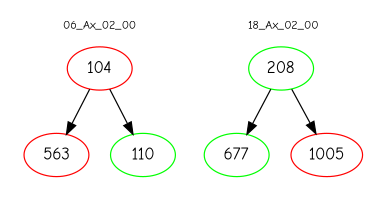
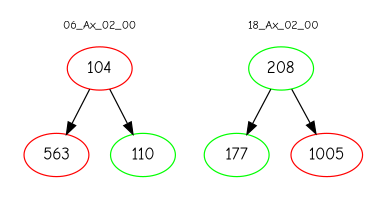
(237, 155) -> (237, 155)
